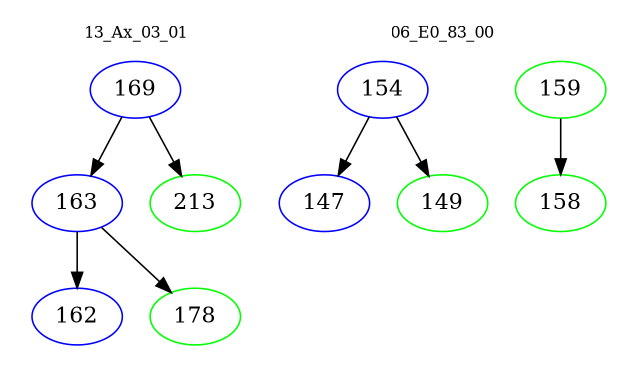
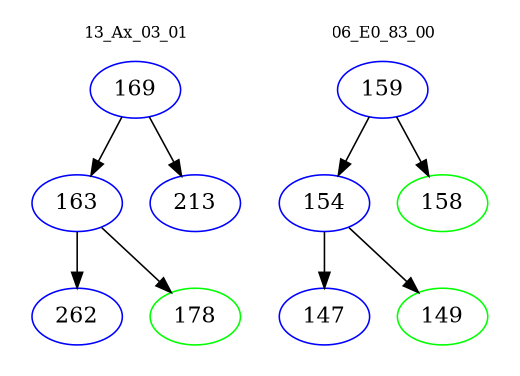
(561, 90) -> (383, 90)
none -> (357, 139)
(195, 203) -> (195, 203)
(77, 317) -> (77, 317)
